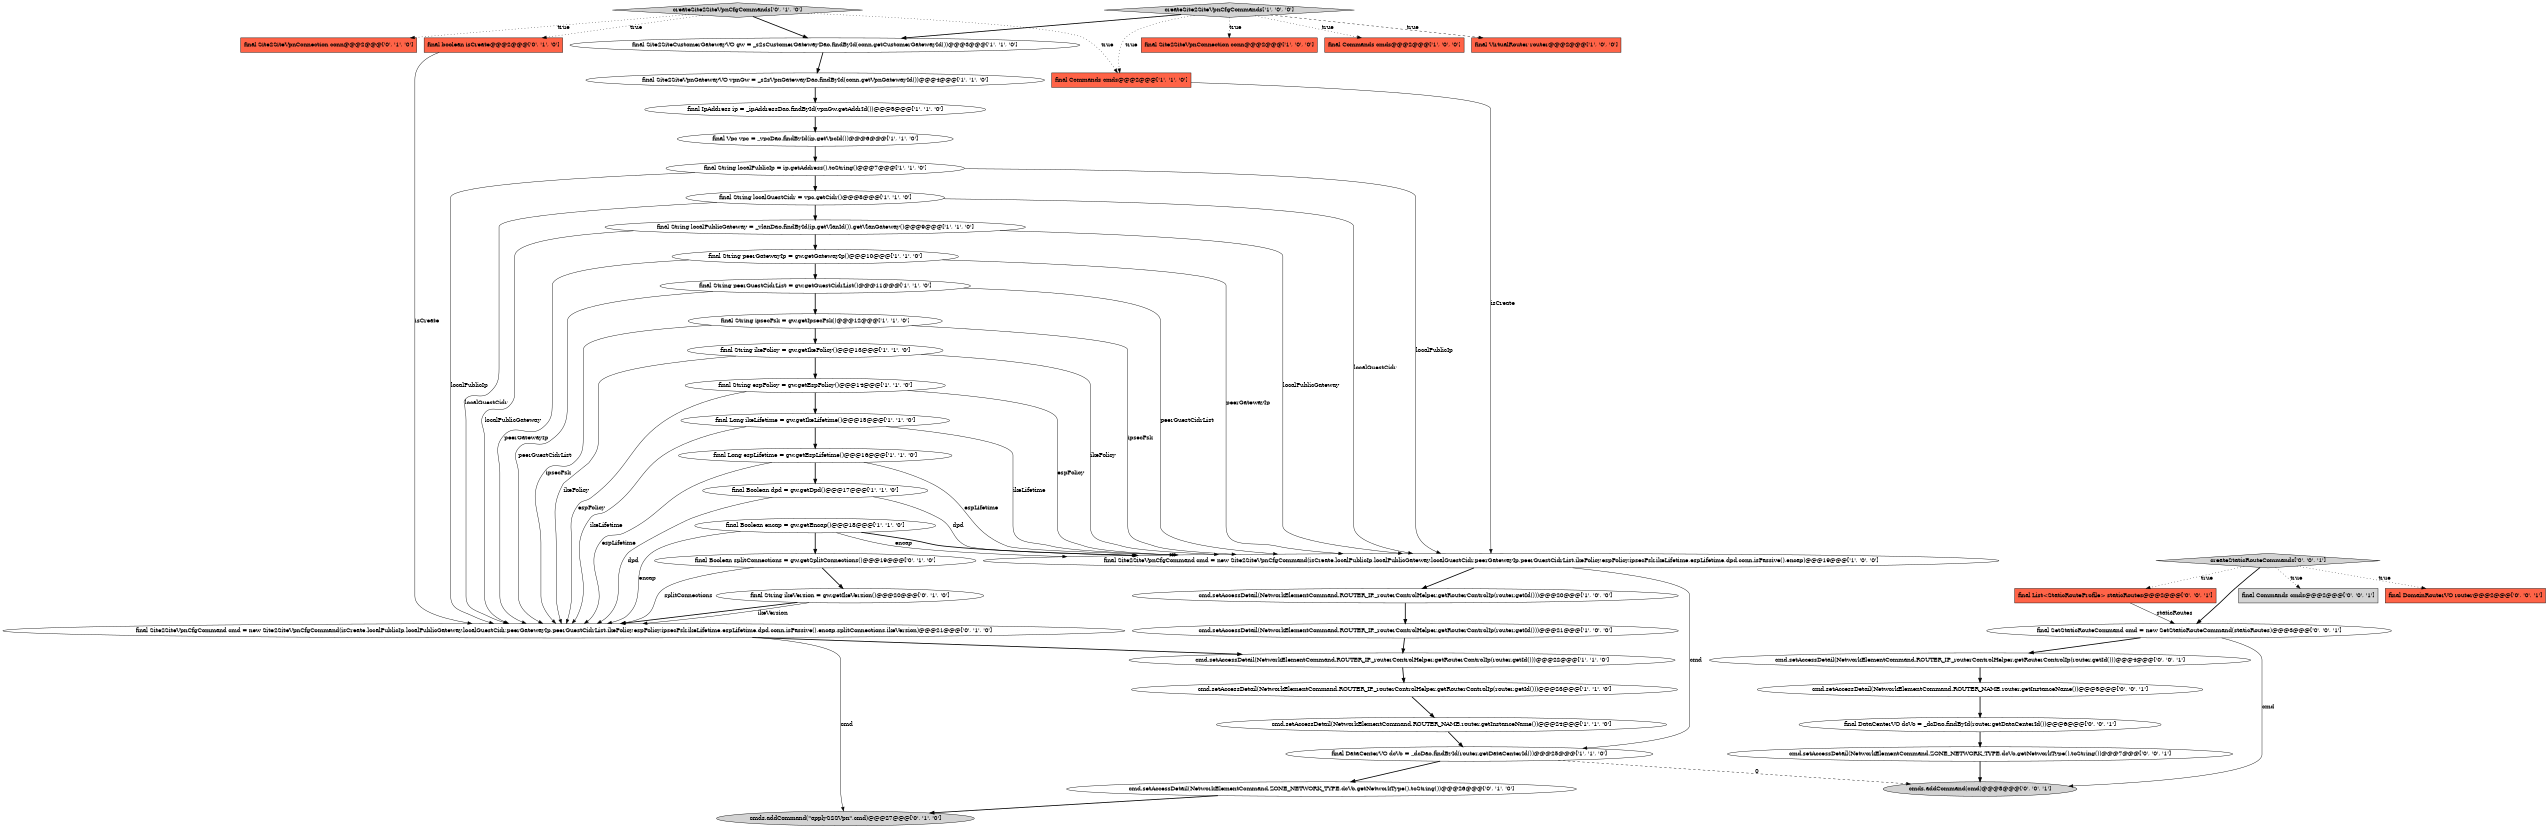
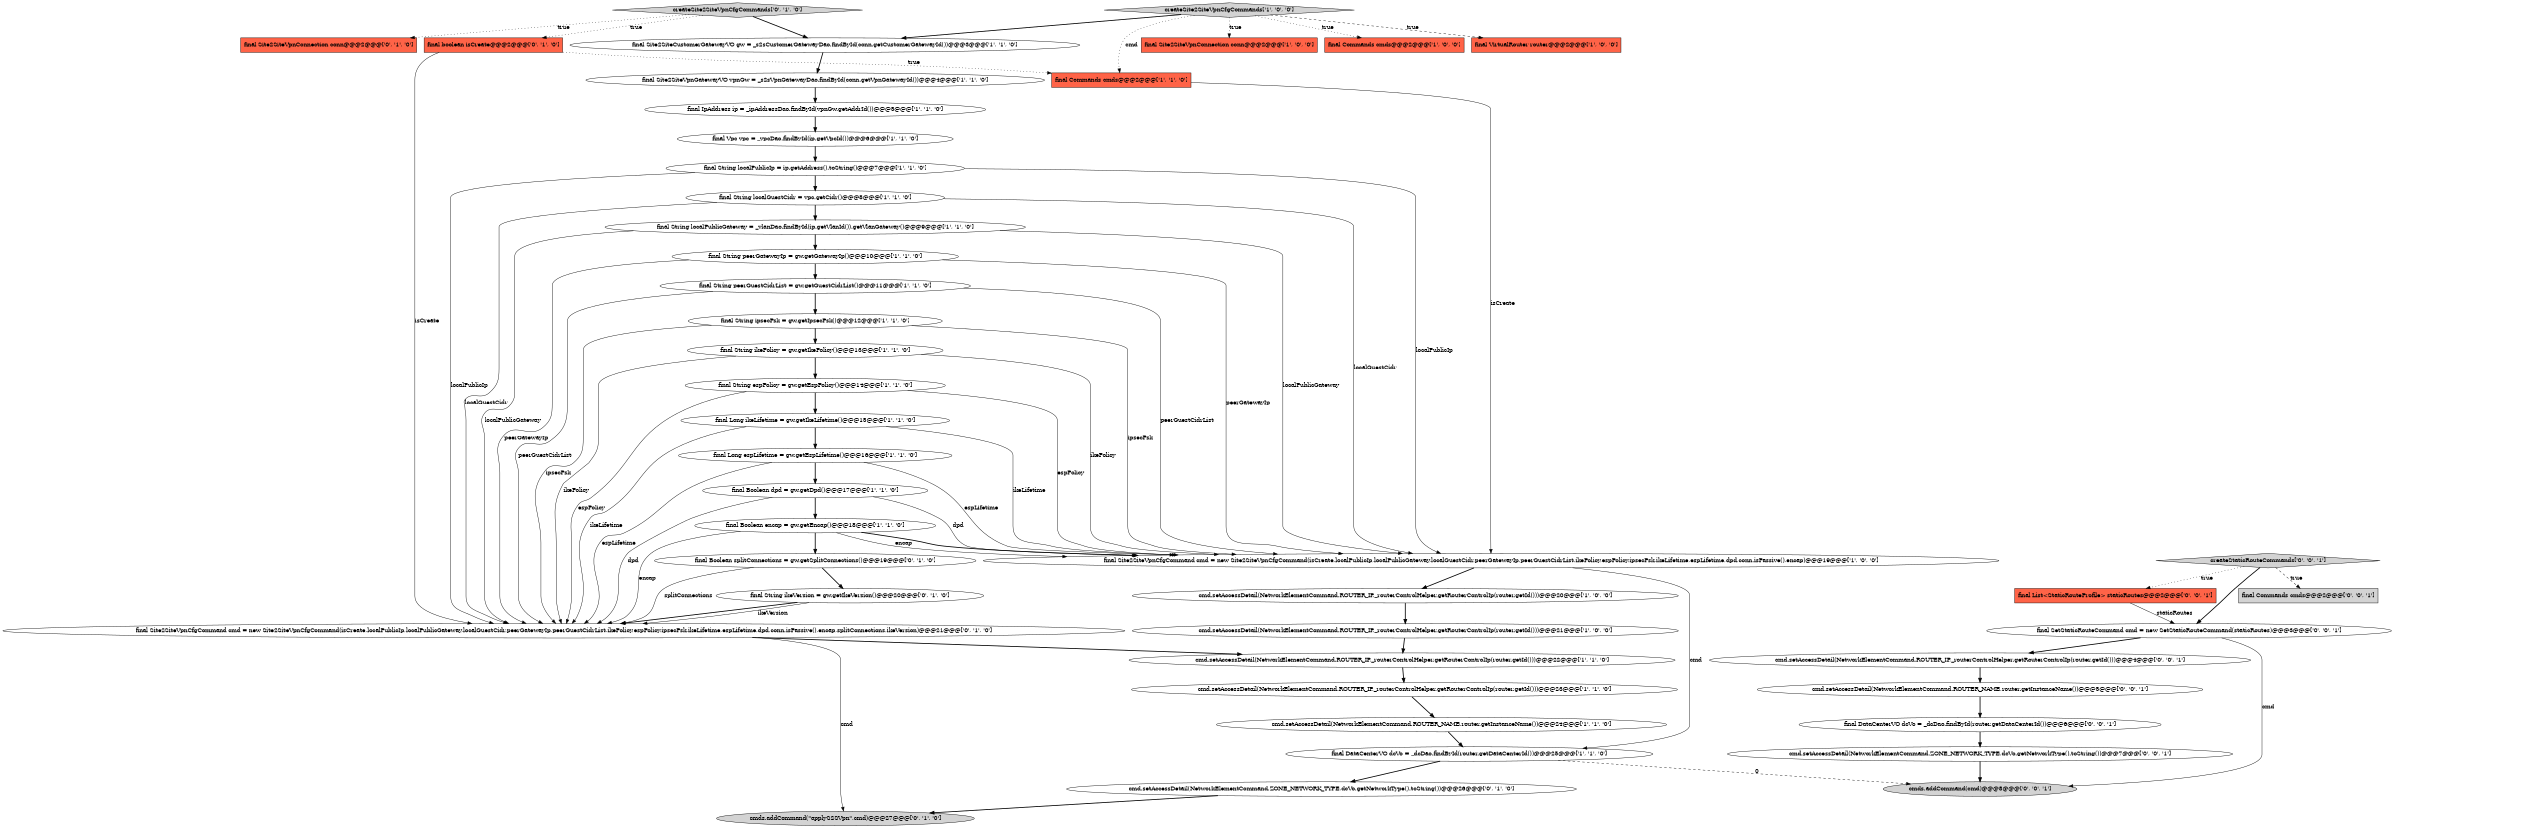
(969, 22) -> (805, 63)
(1132, 45) -> (1132, 45)
none -> (815, 506)
(2286, 577) -> (2286, 577)
(2465, 596) -> none
